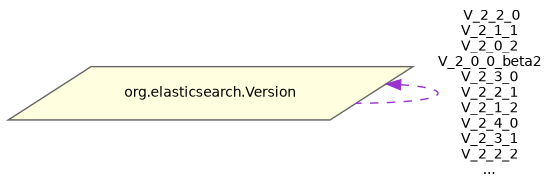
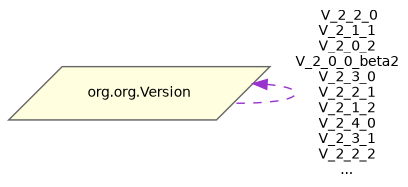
(211, 93) -> (139, 93)
